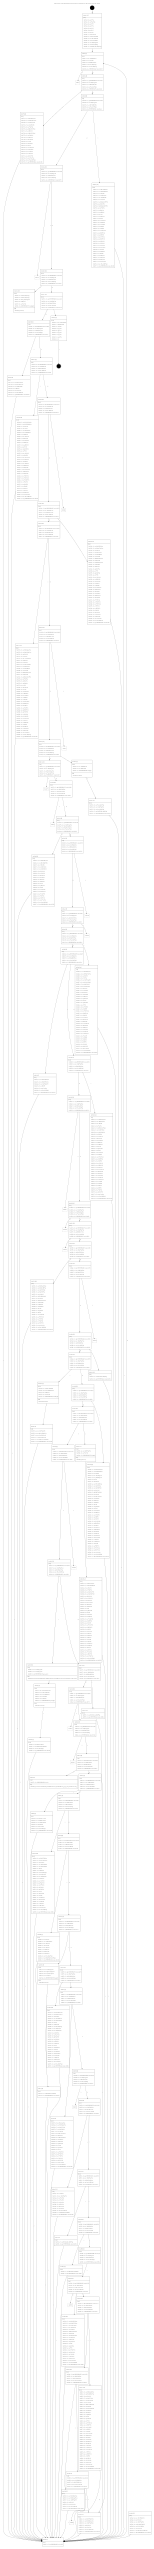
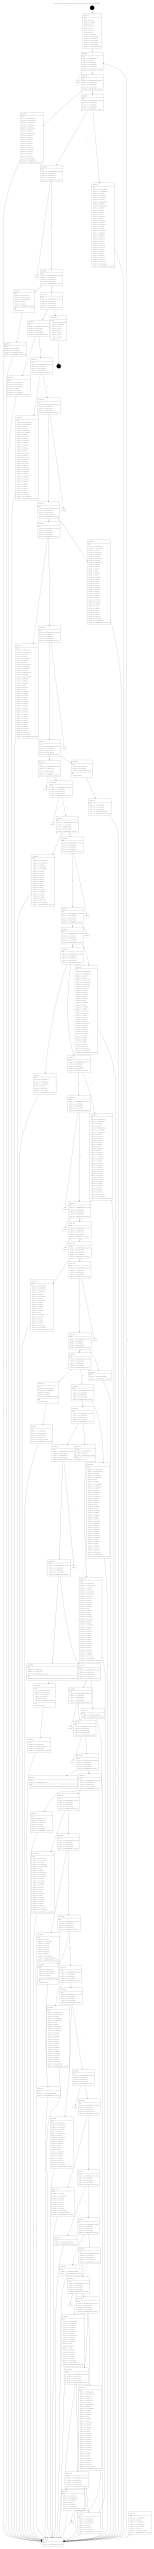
none -> (15, 349)
